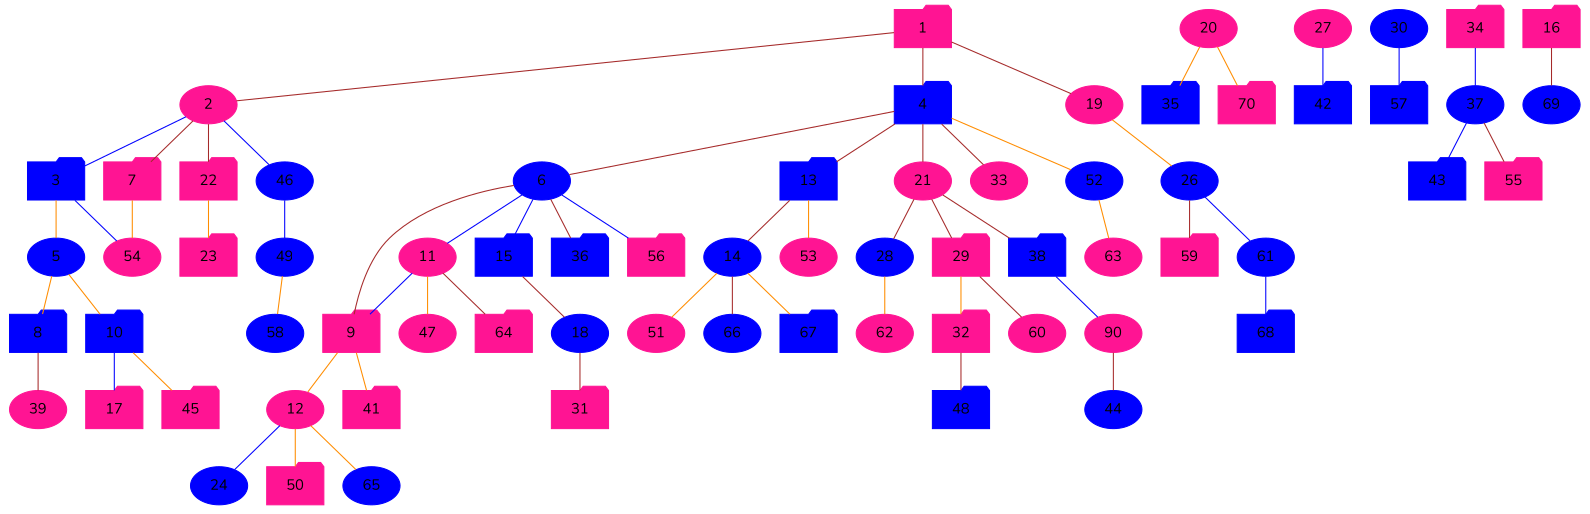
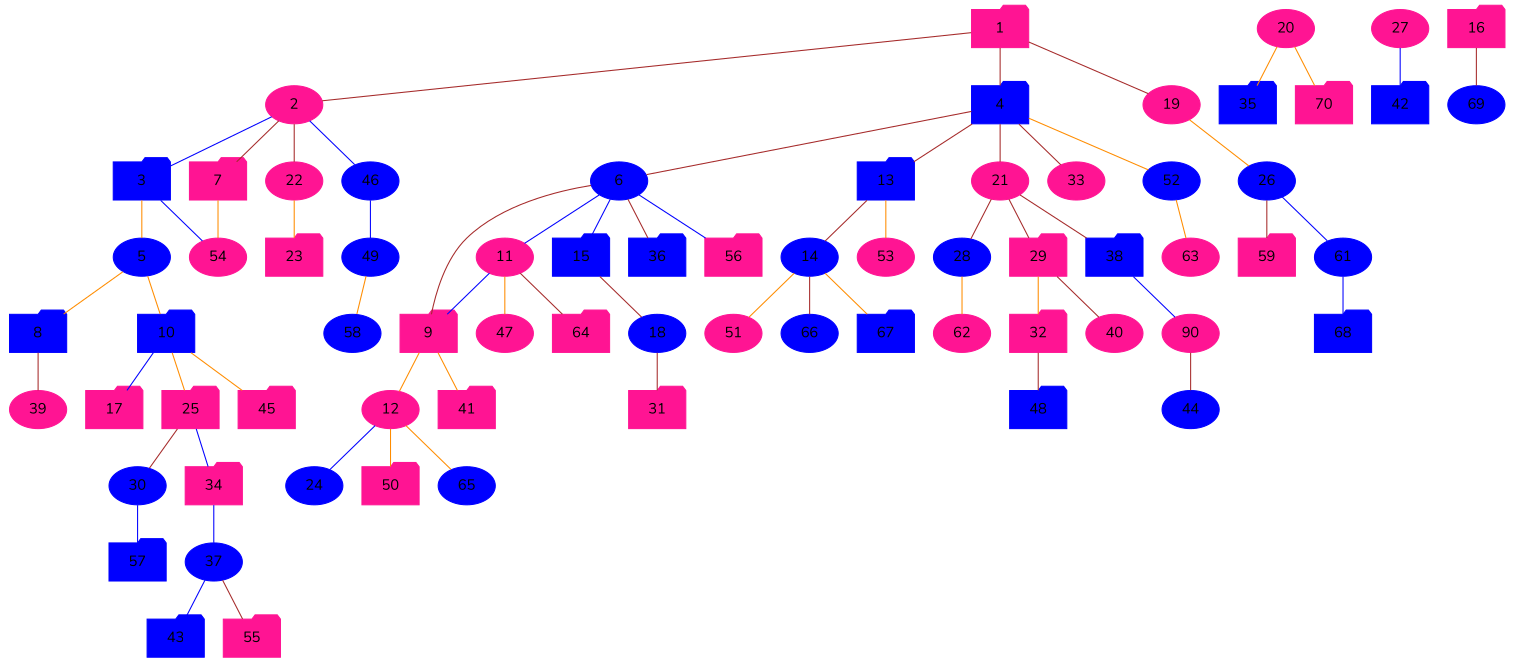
(208, 181) -> (294, 181)
(1037, 333) -> (1114, 333)
none -> (190, 410)
